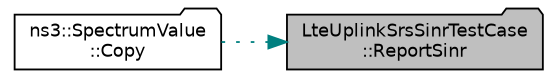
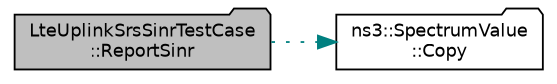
(245, 42) -> (295, 42)
